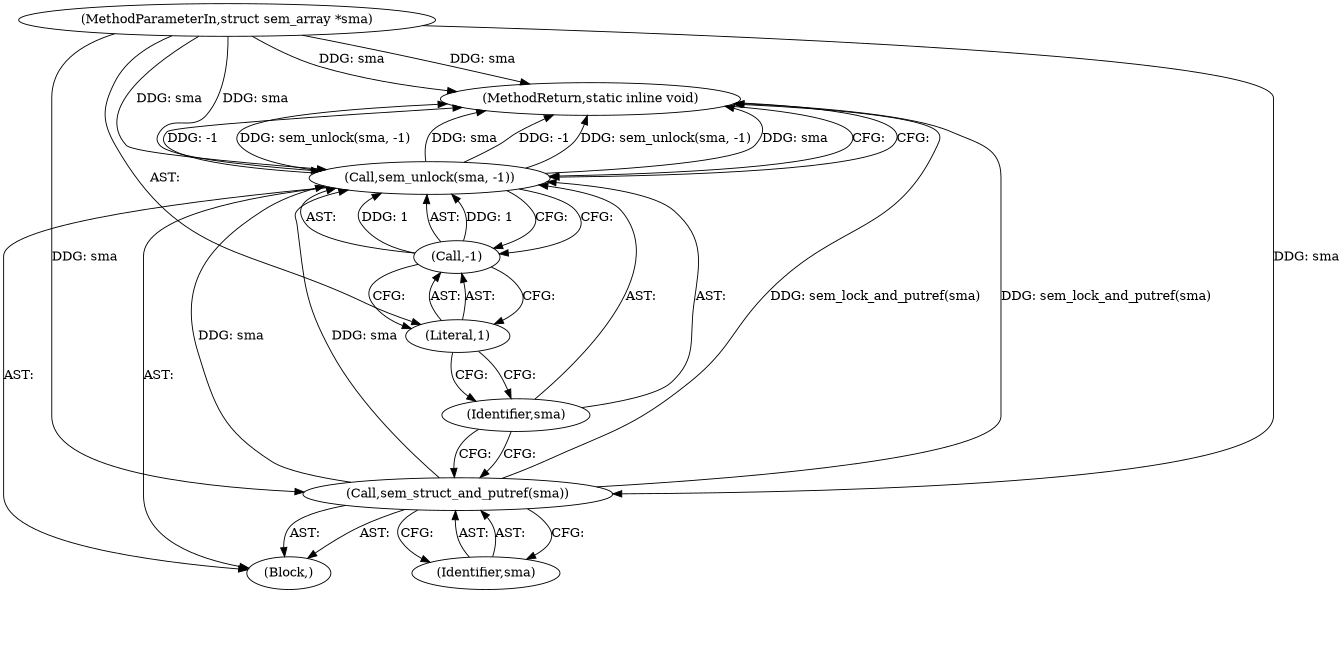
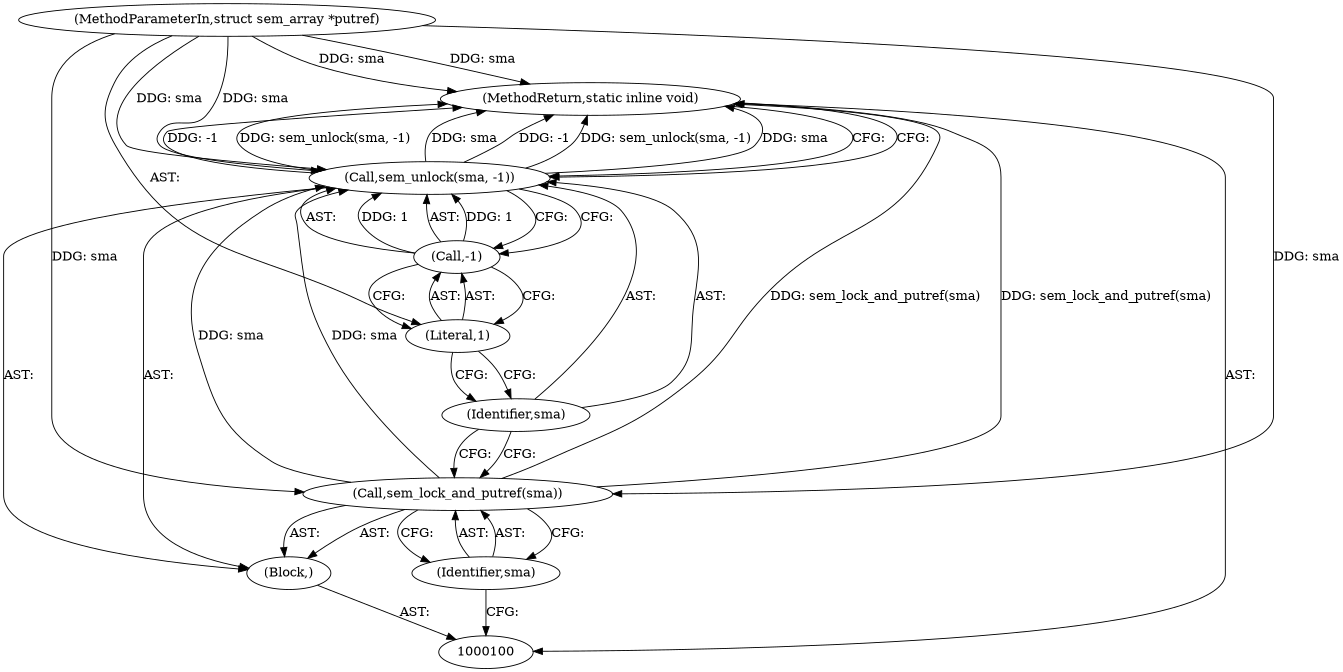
(227, 20) -> (227, 20)
(458, 494) -> (458, 494)
none -> (486, 652)
